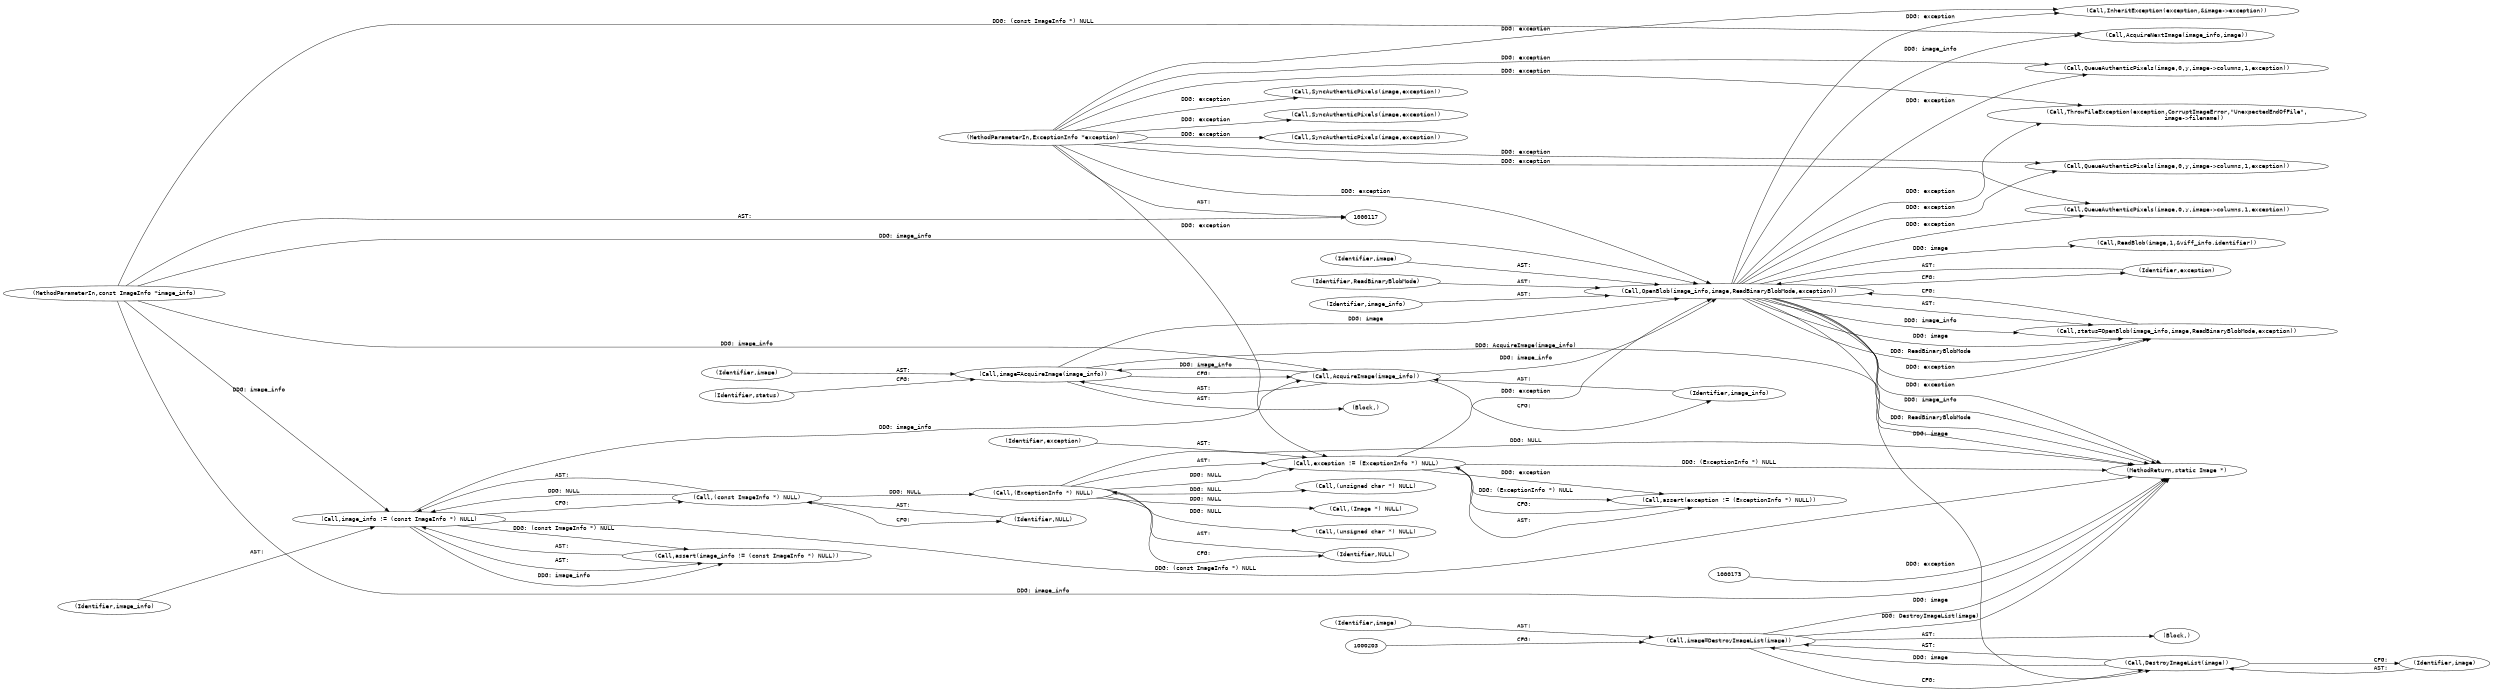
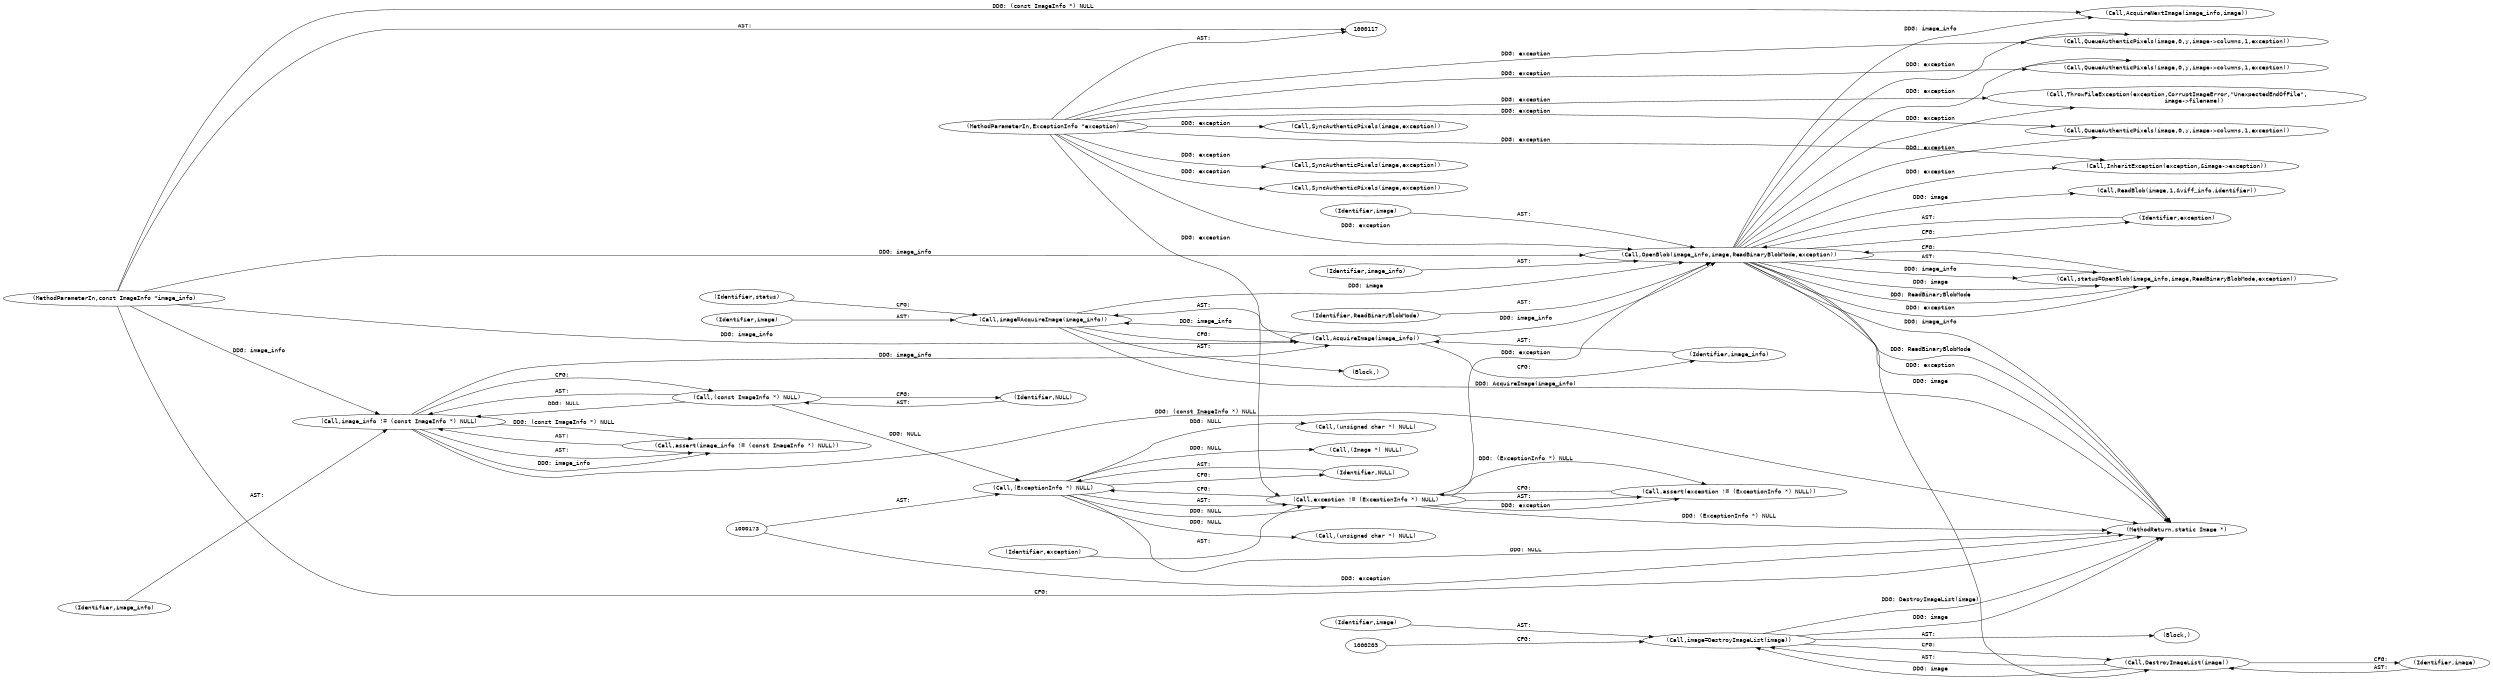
none -> (1195, 494)
none -> (881, 511)
(1043, 591) -> (1043, 592)
